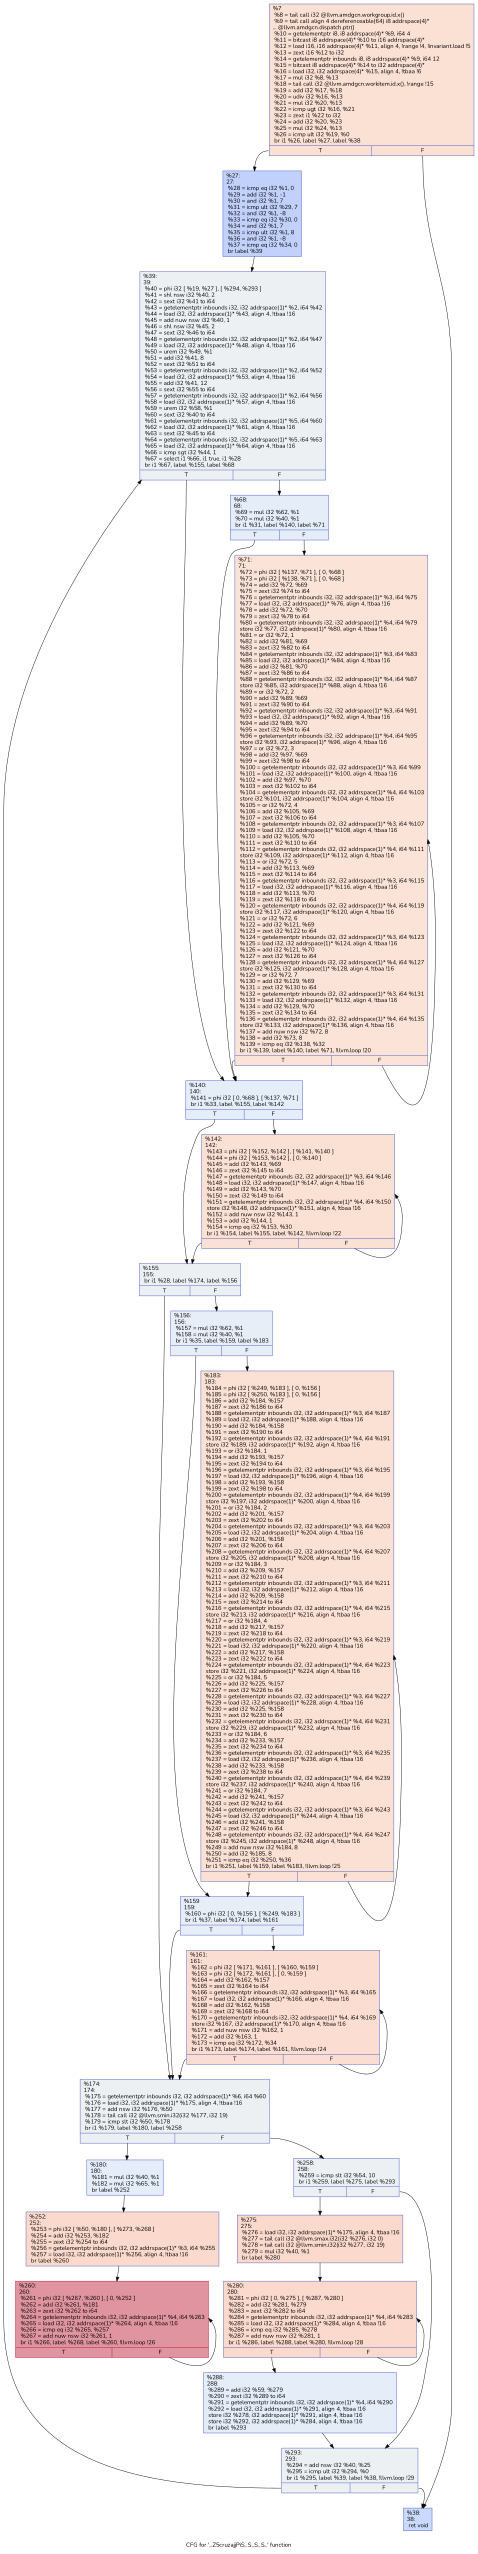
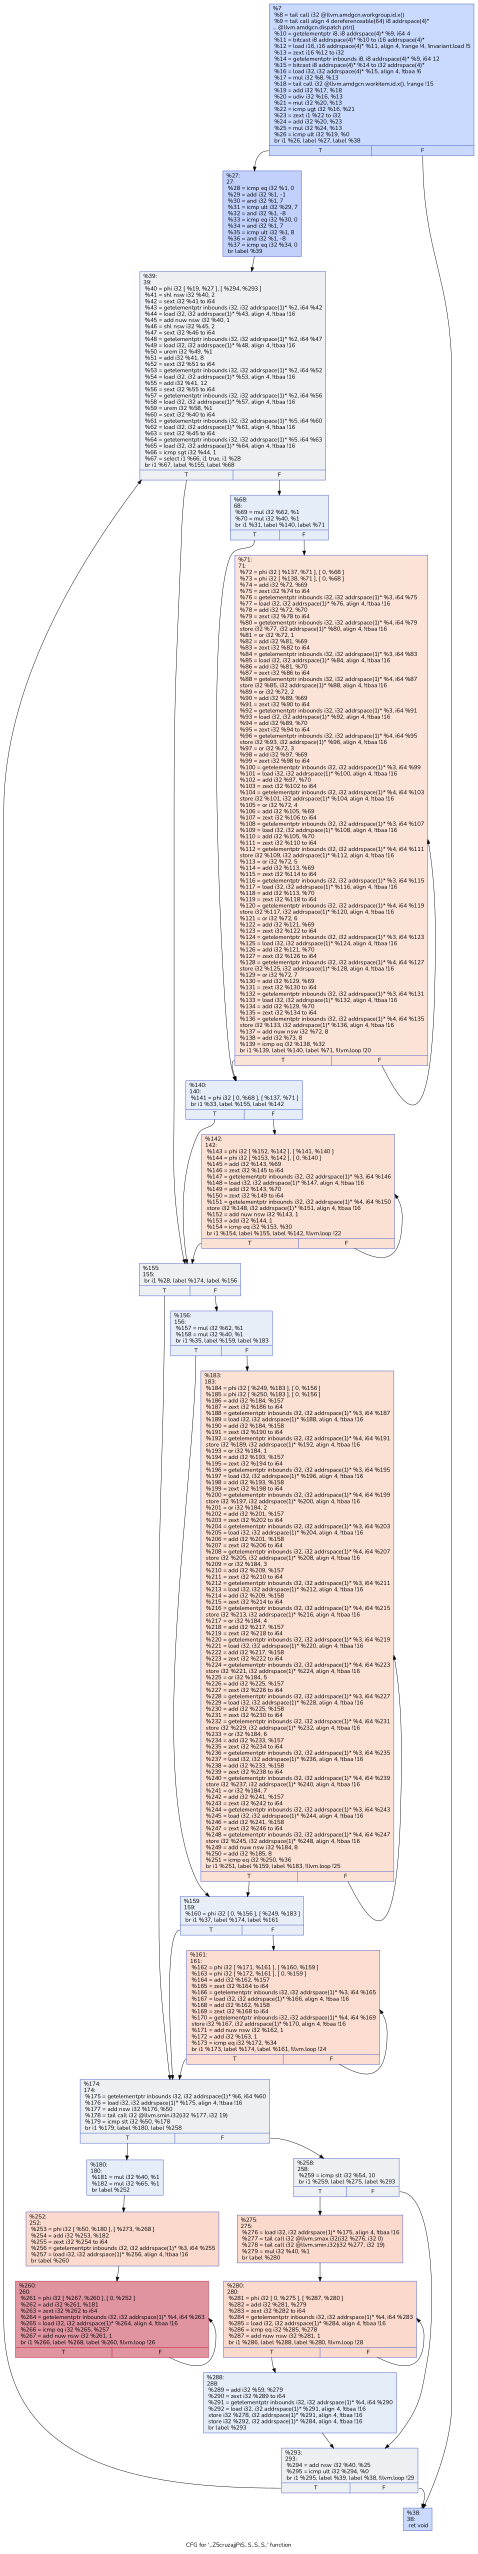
(372, 80) -> (372, 80)
(182, 781) -> (174, 870)
